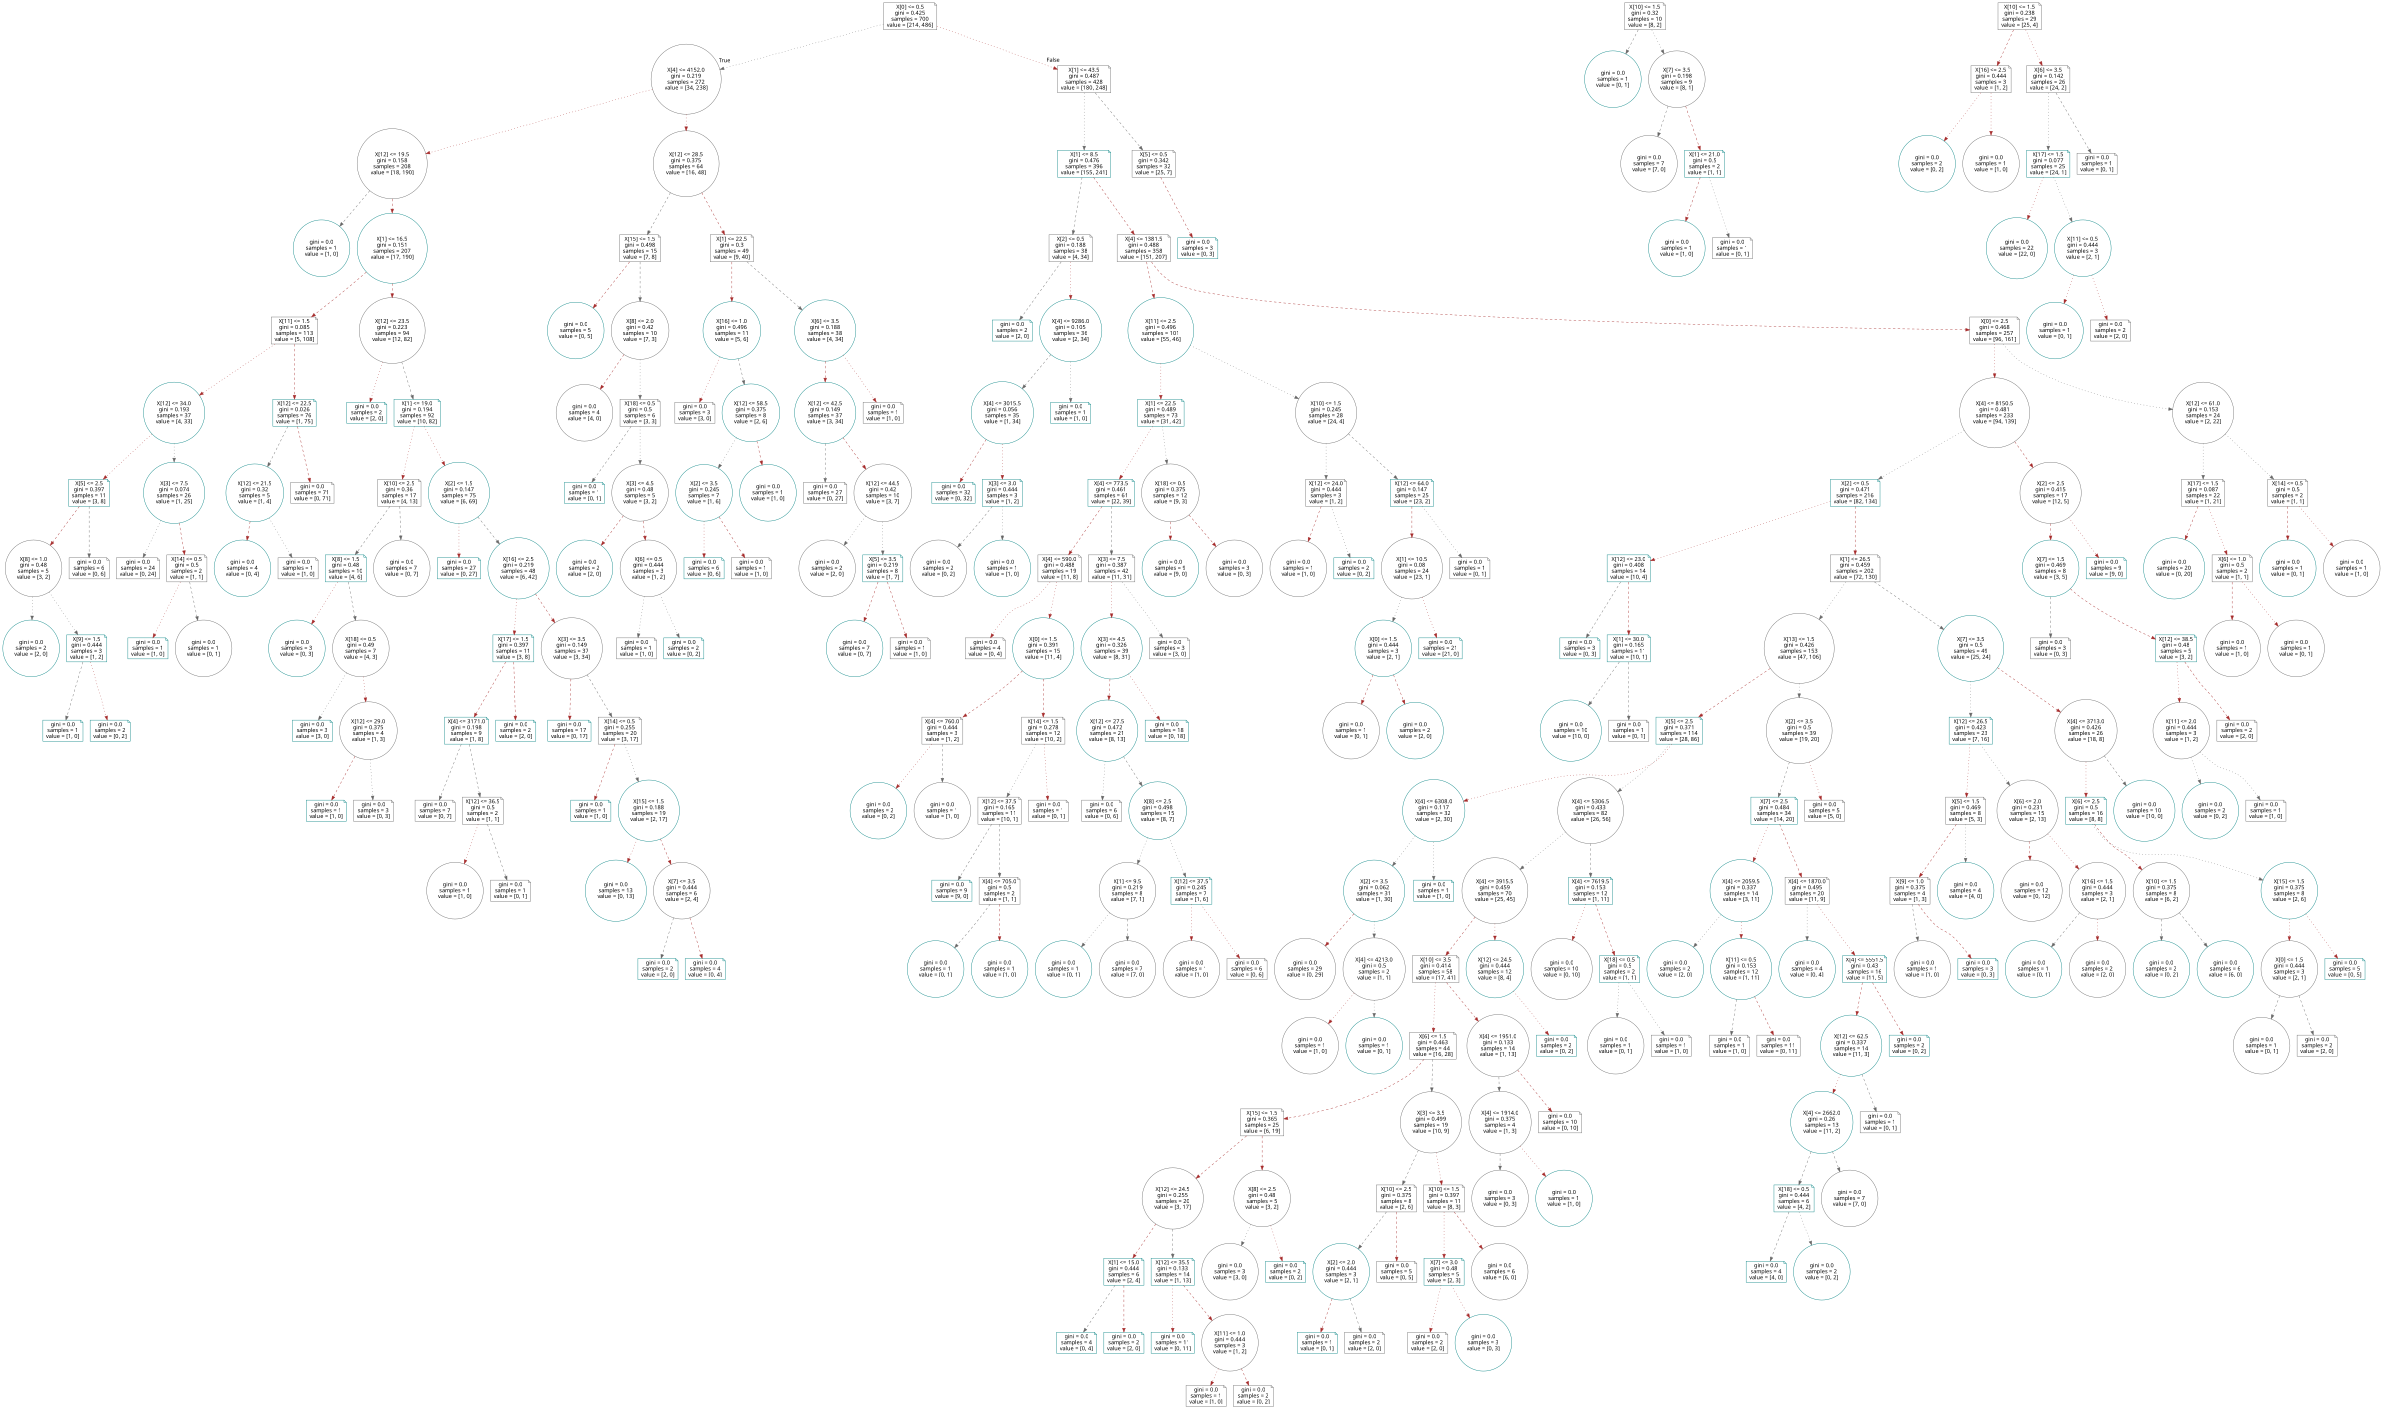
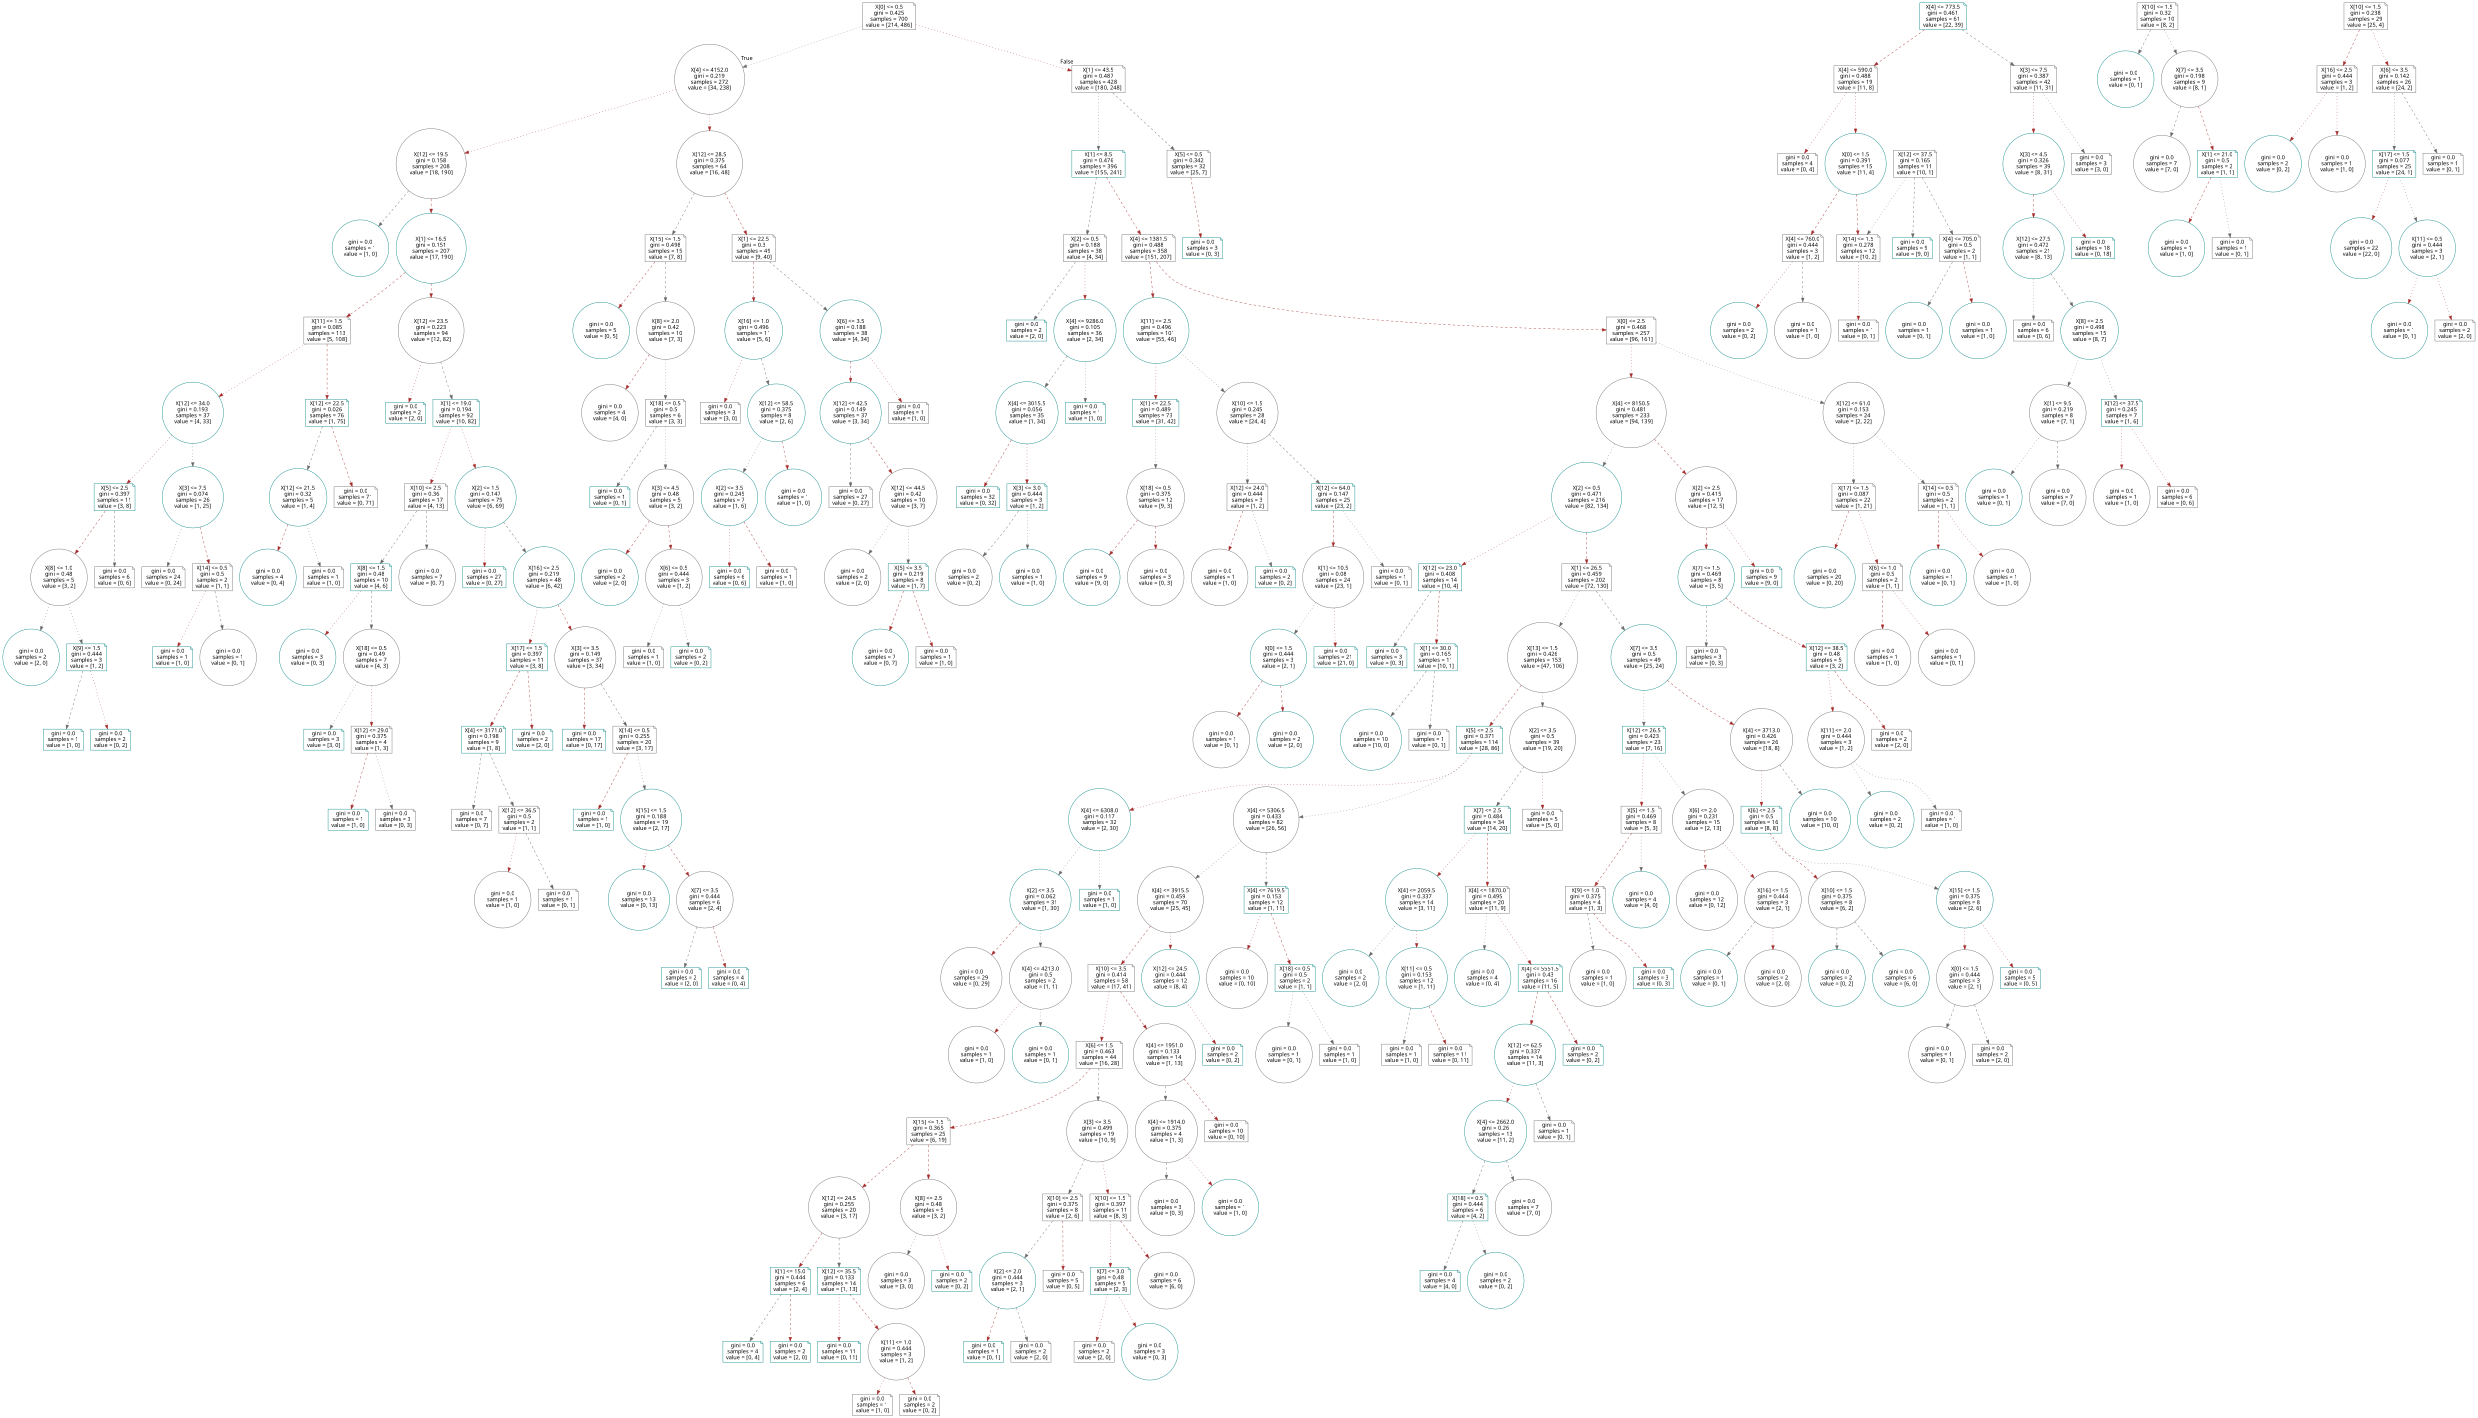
(1137, 451) -> none
(1855, 493) -> (1587, 497)
(368, 731) -> (372, 740)
(1022, 769) -> (1888, 204)
